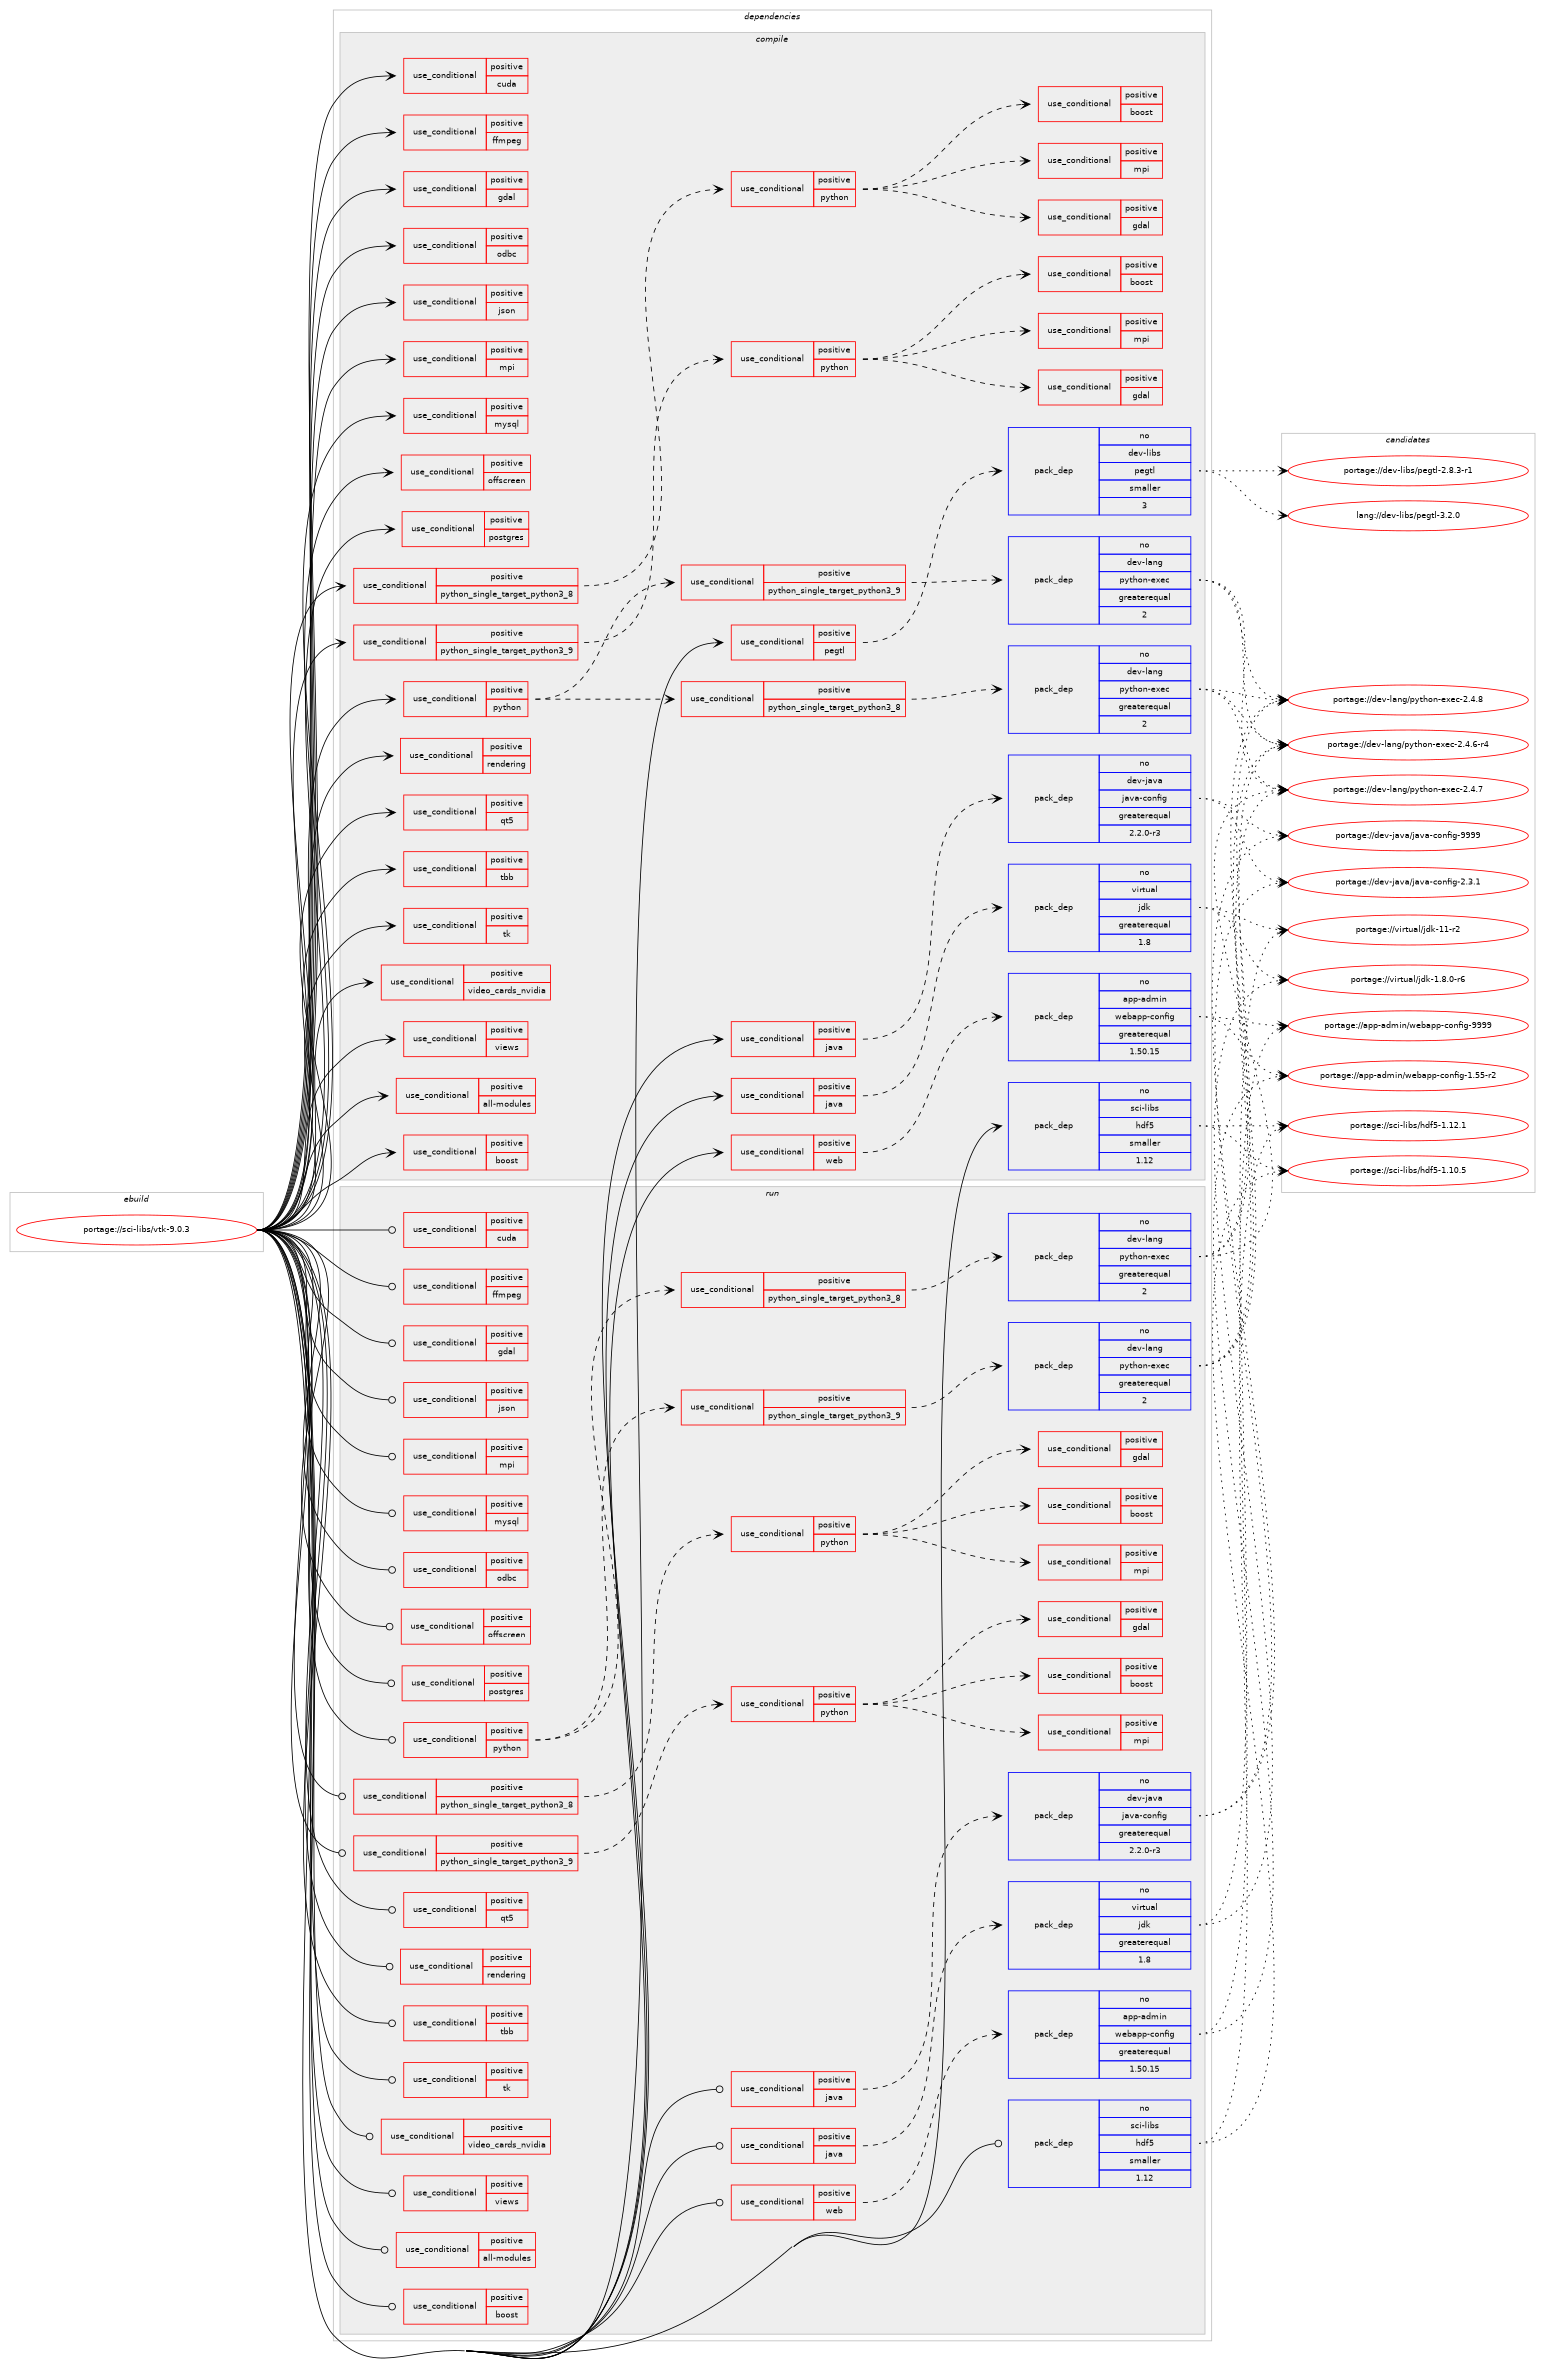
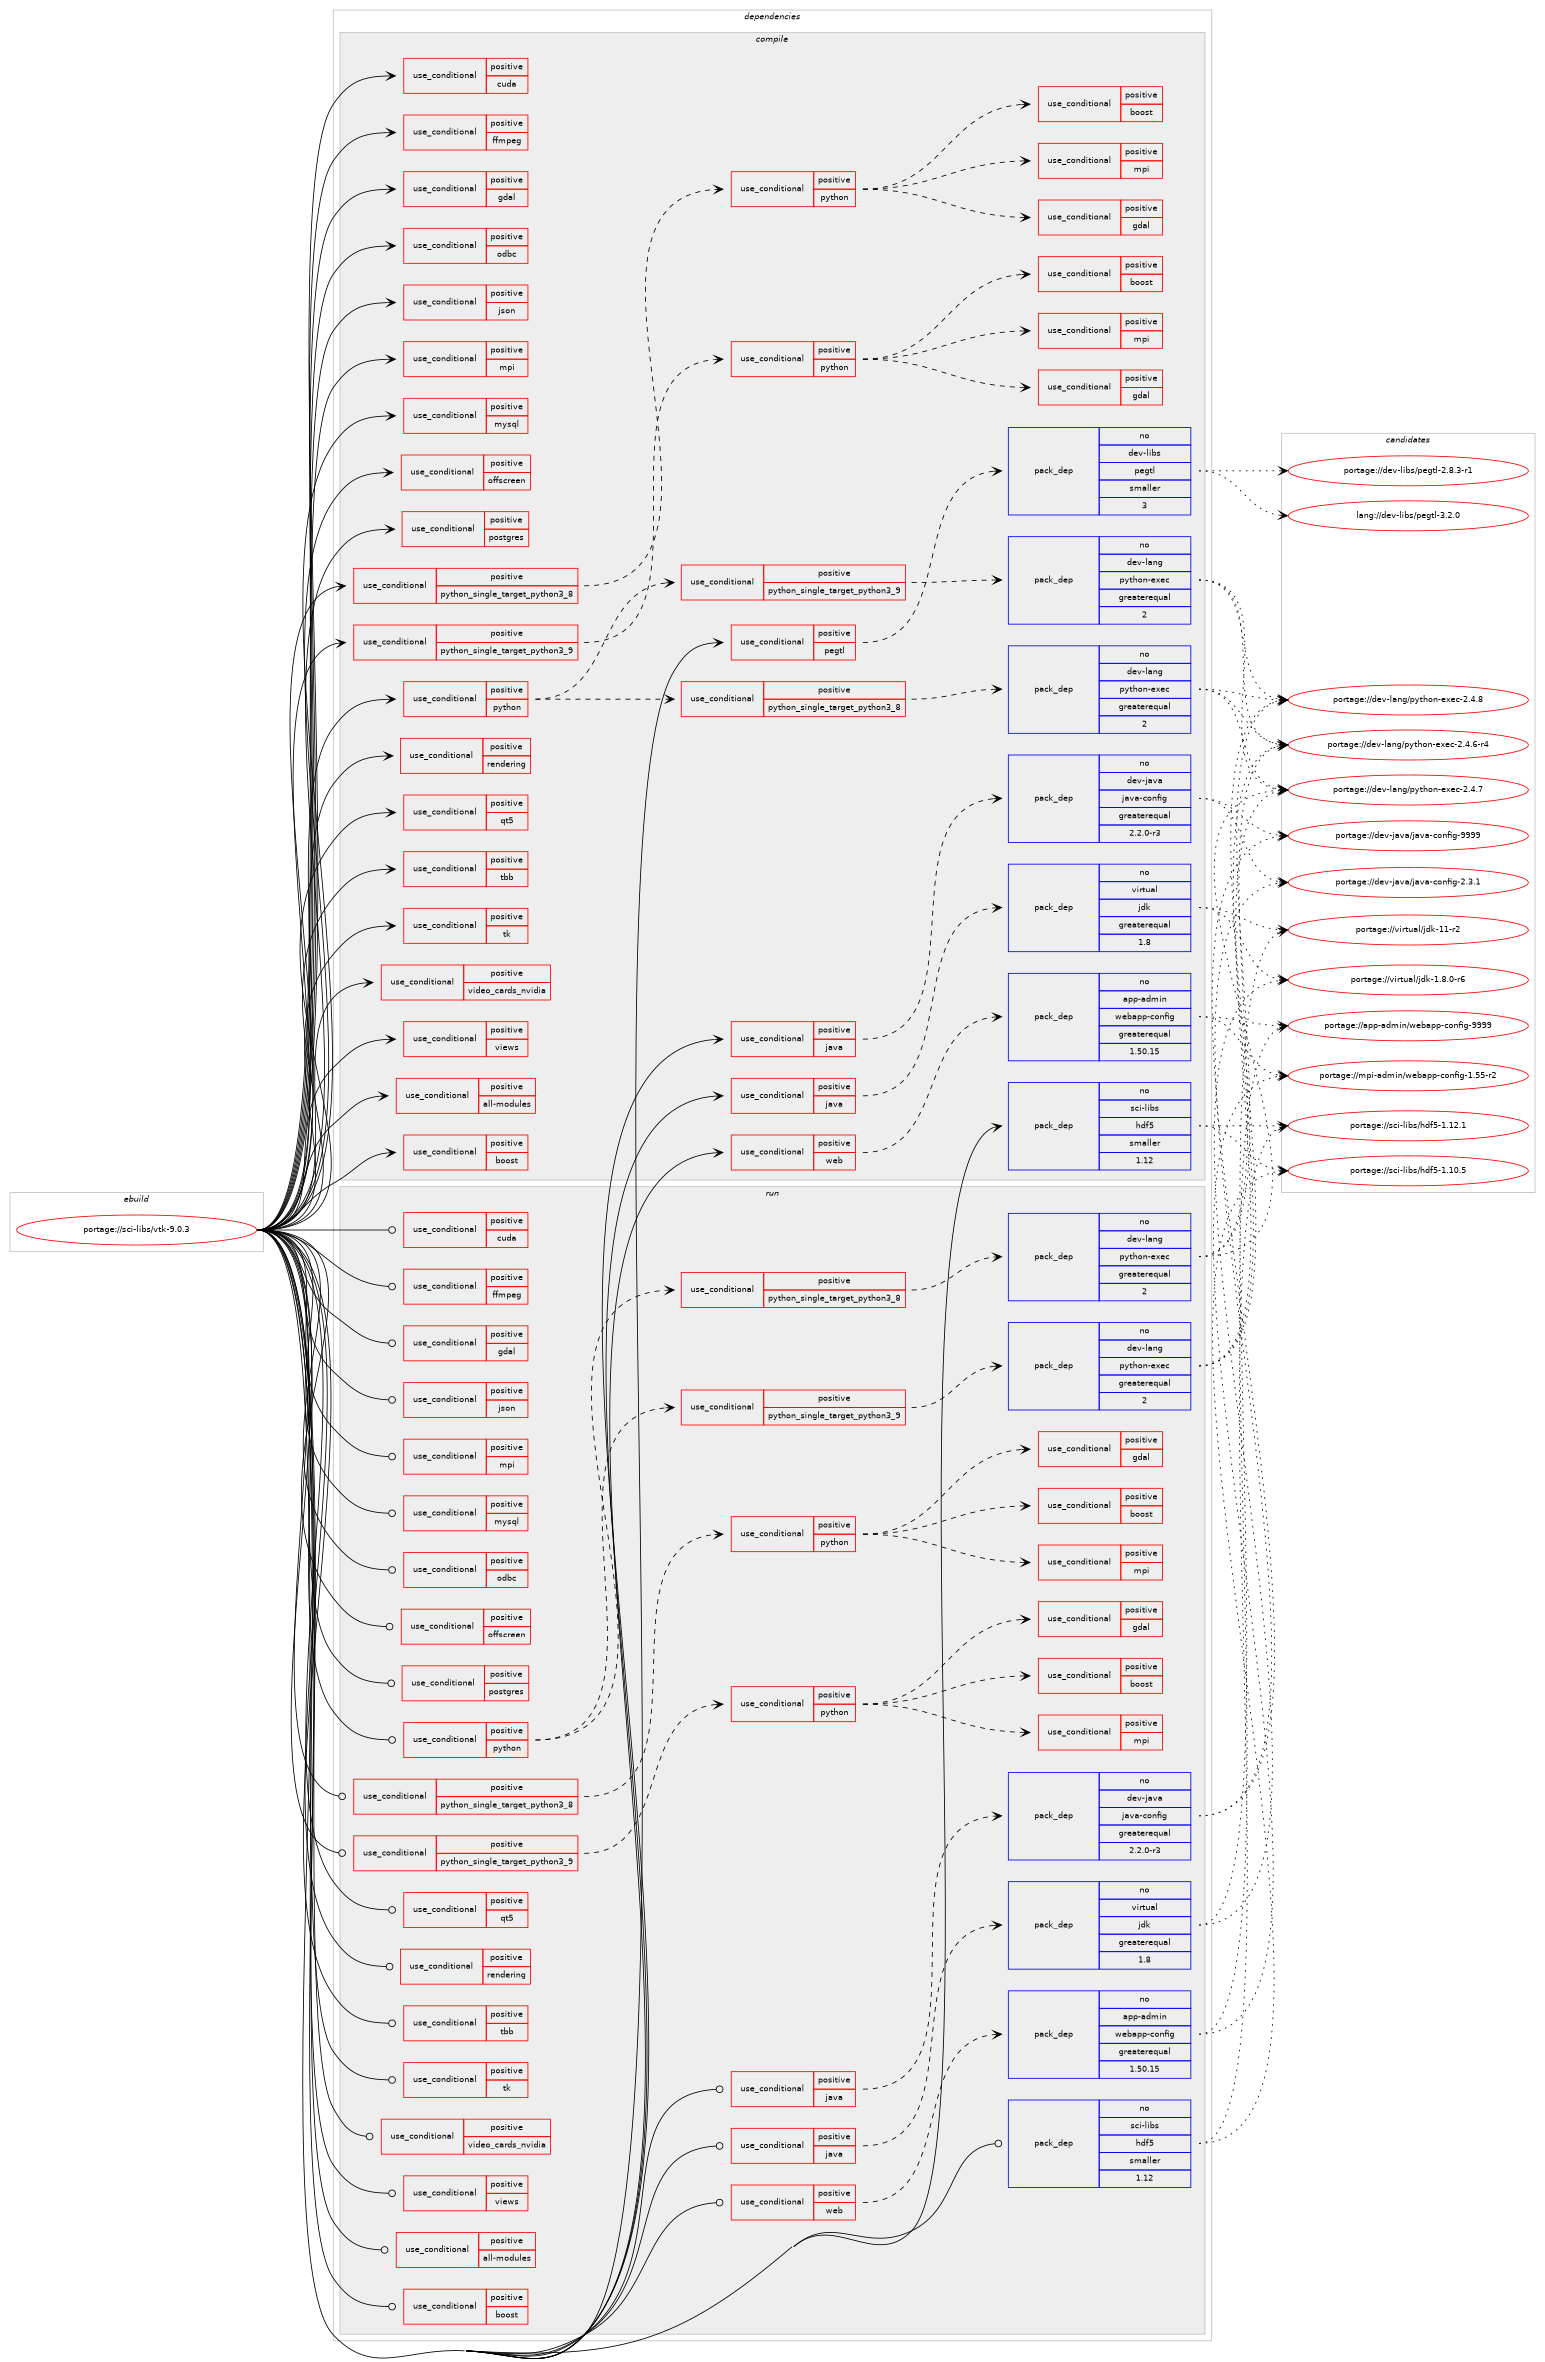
(1408, 1076) -> (1408, 1076)
